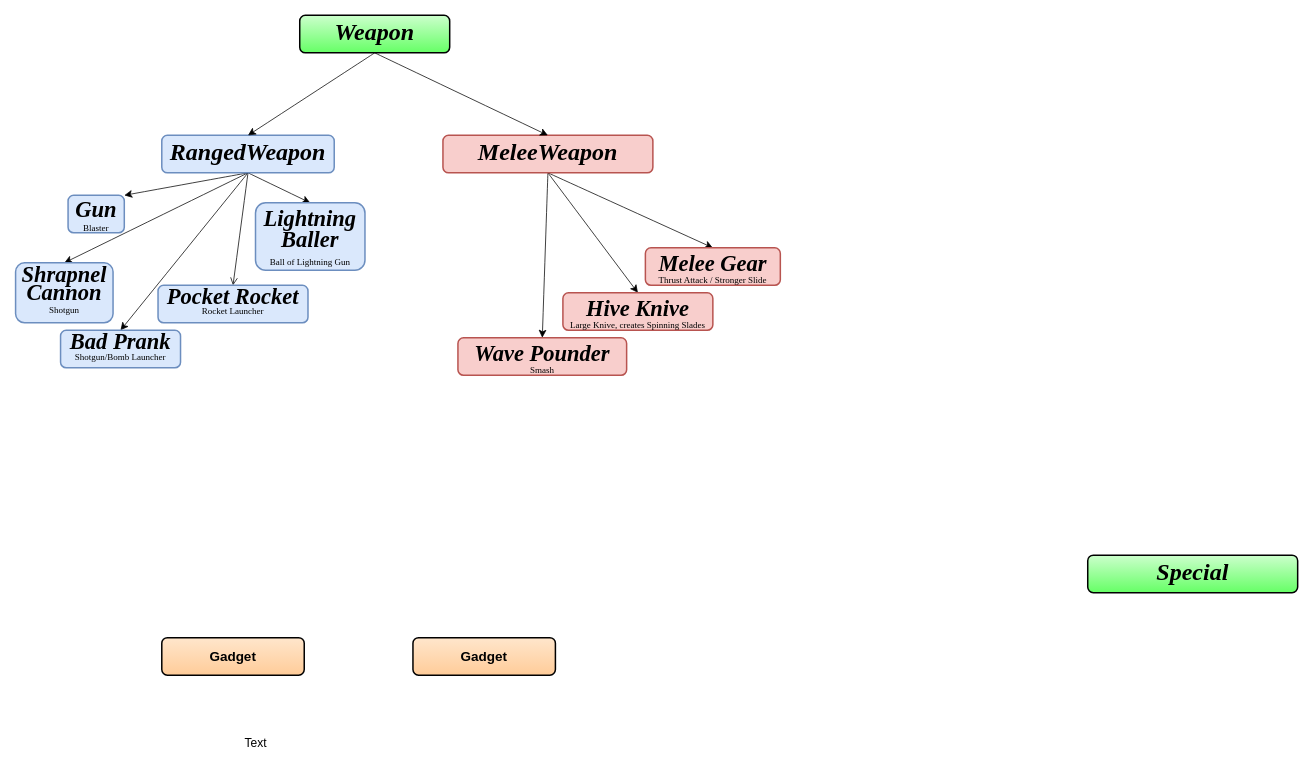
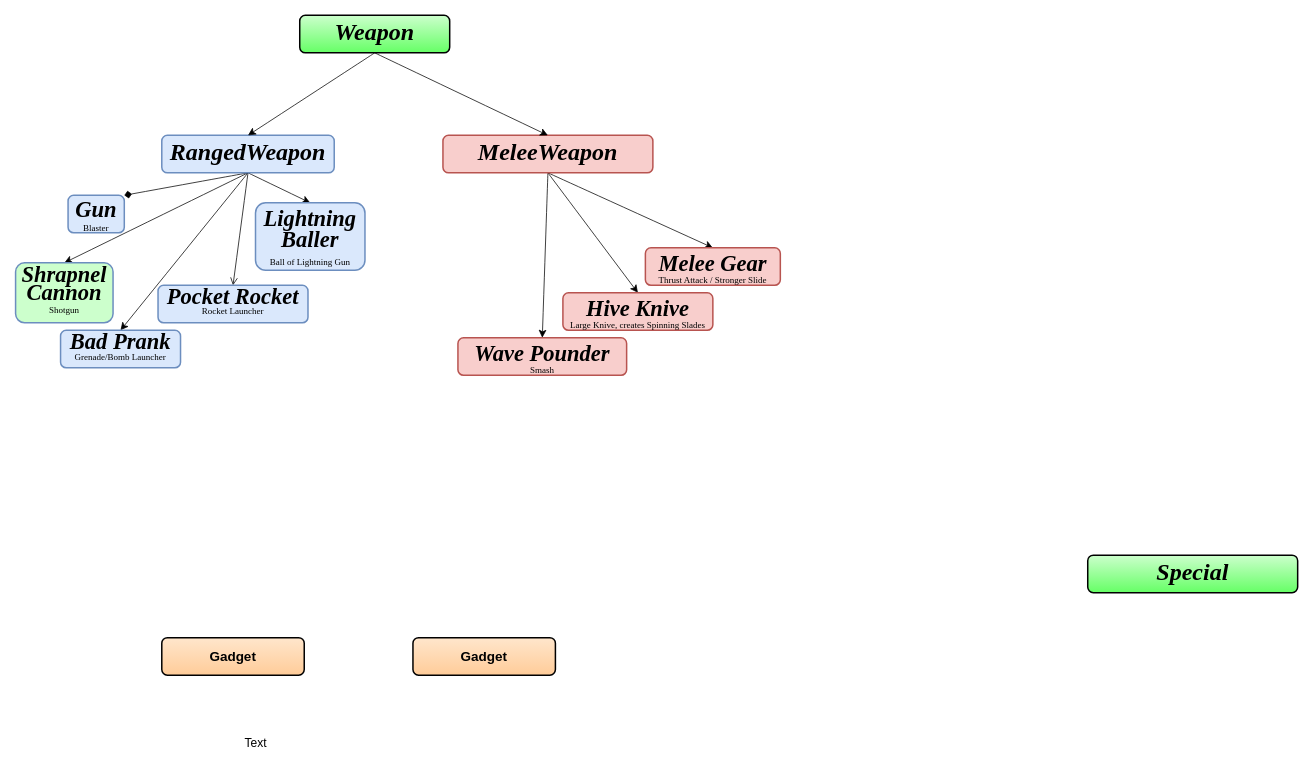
(132, 194) -> (132, 194)
(64, 293) -> (64, 293)
(120, 349) -> (120, 349)
